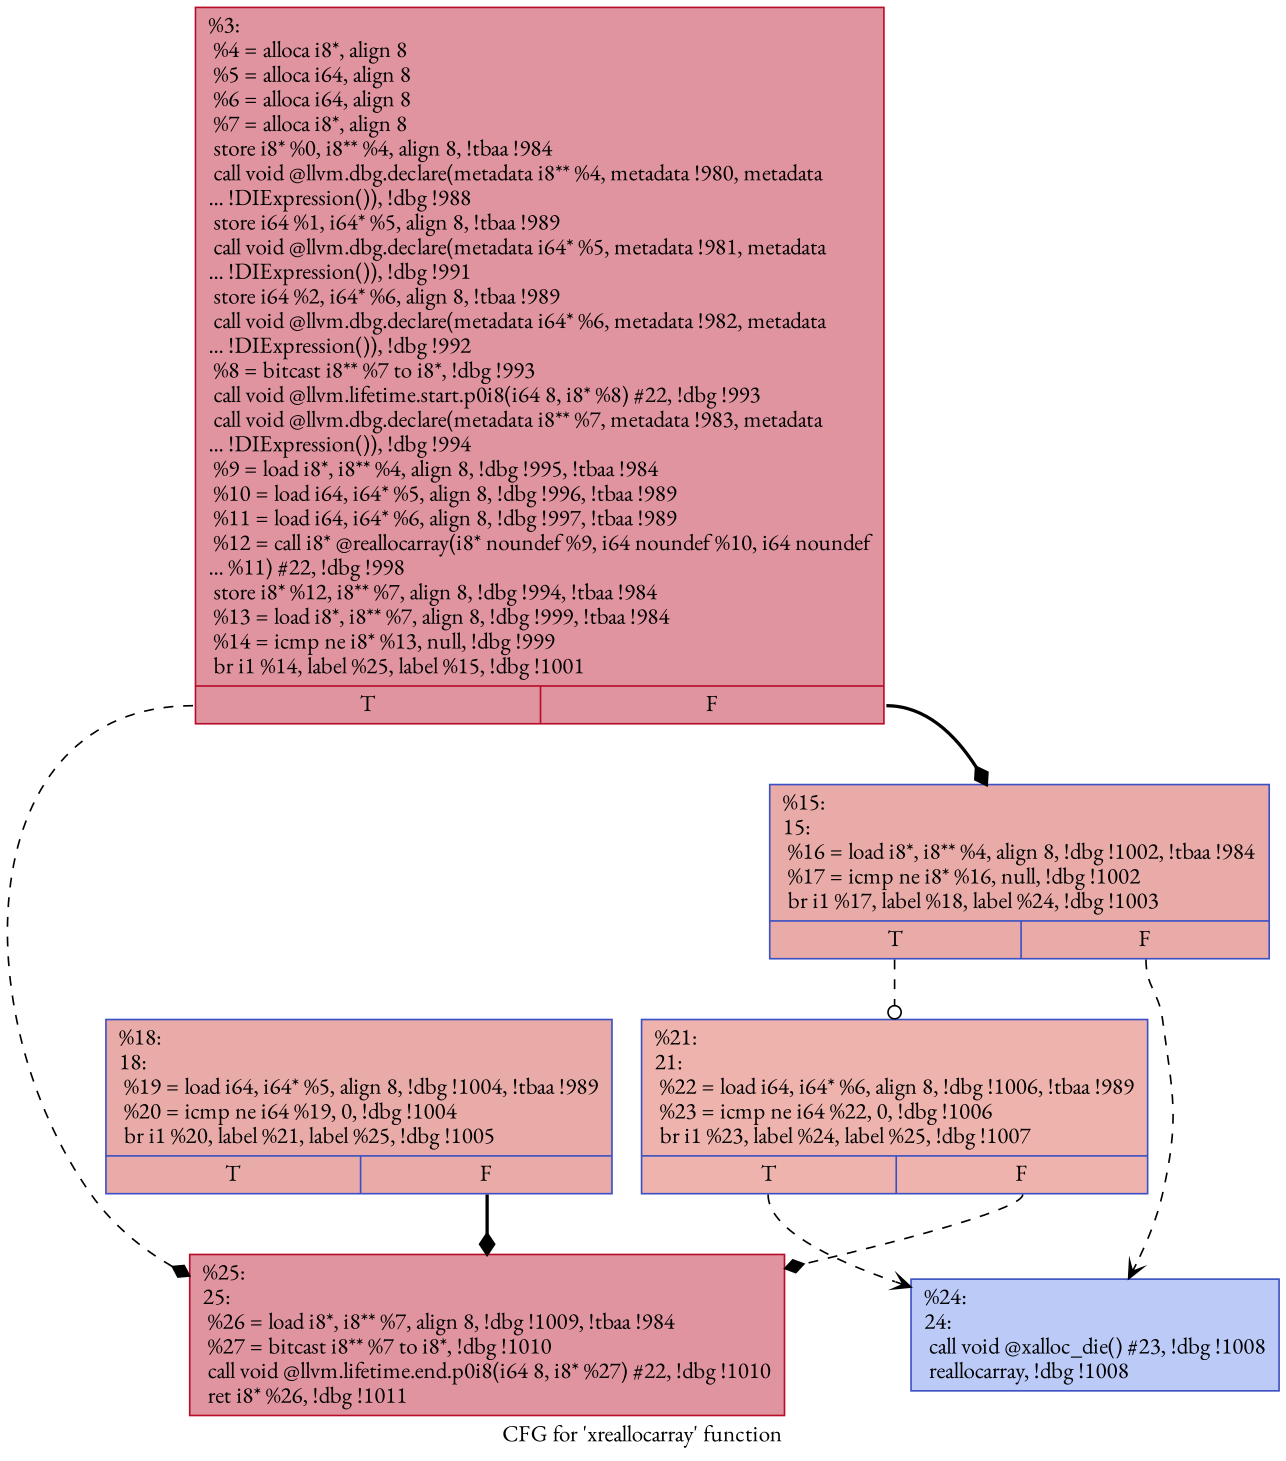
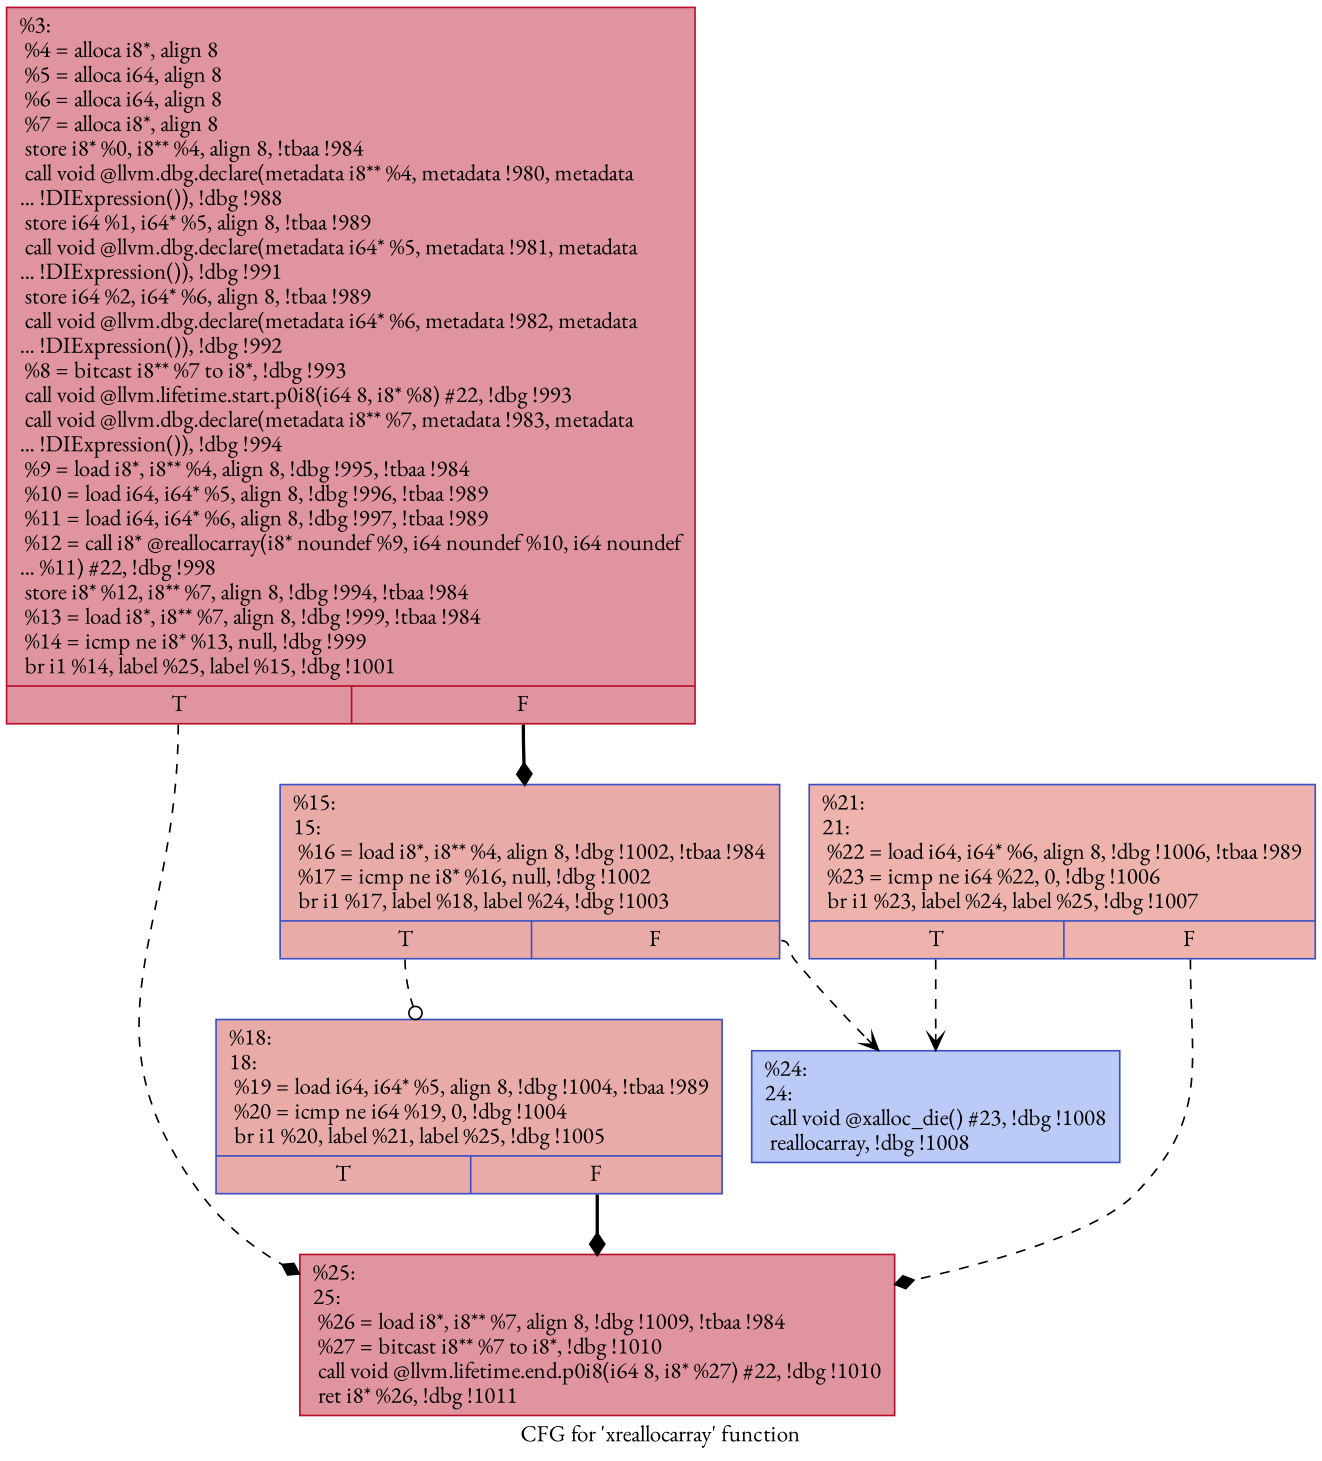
(895, 982) -> (407, 983)
